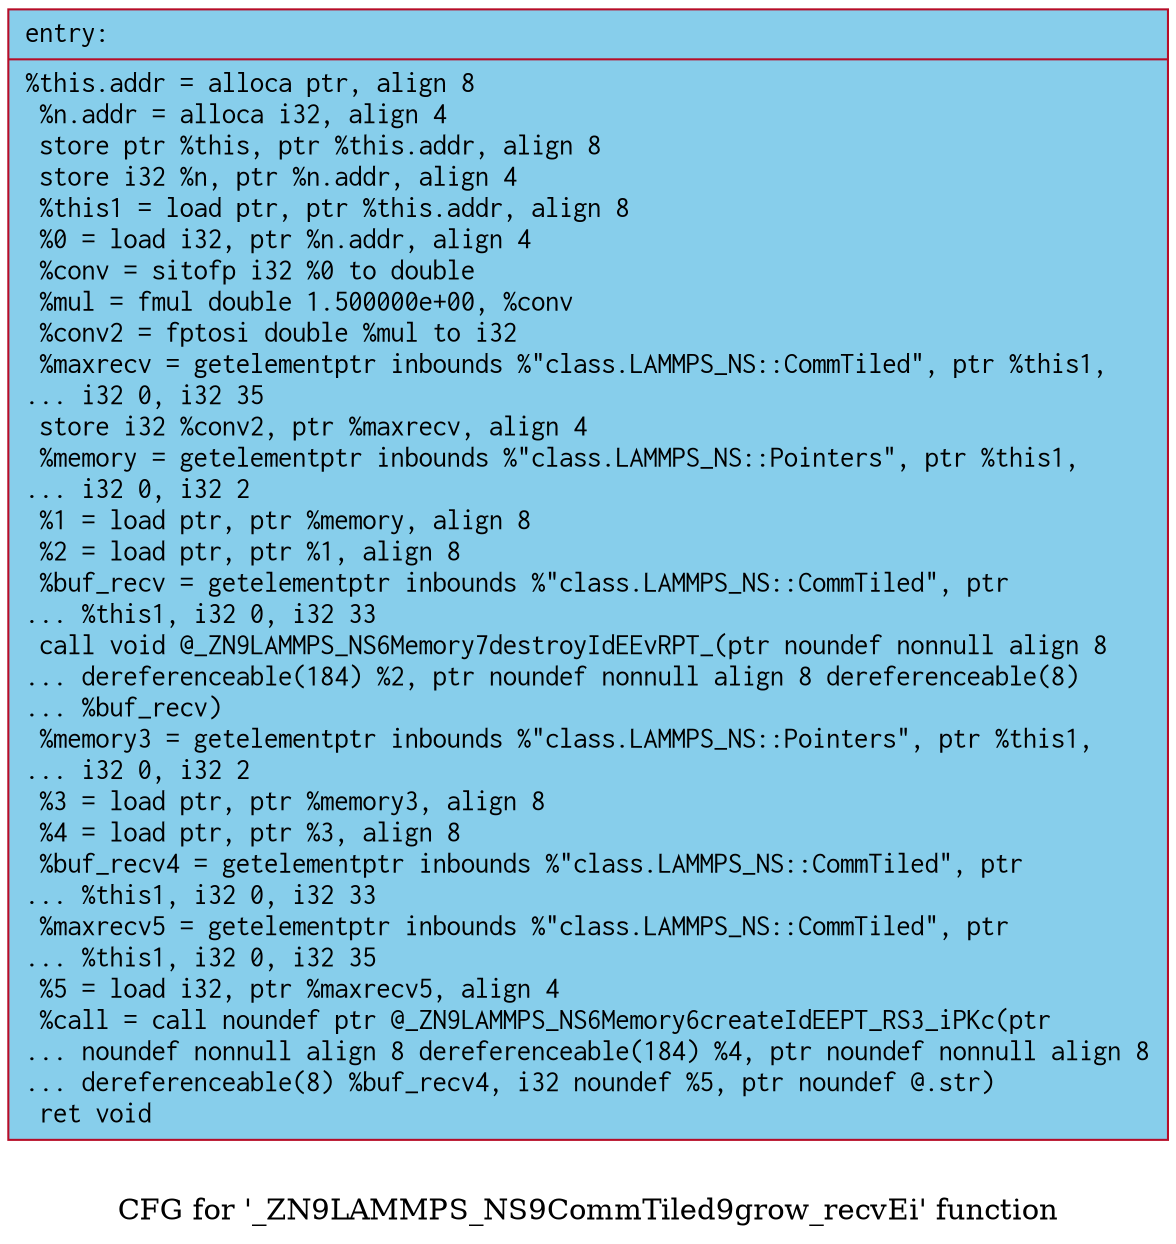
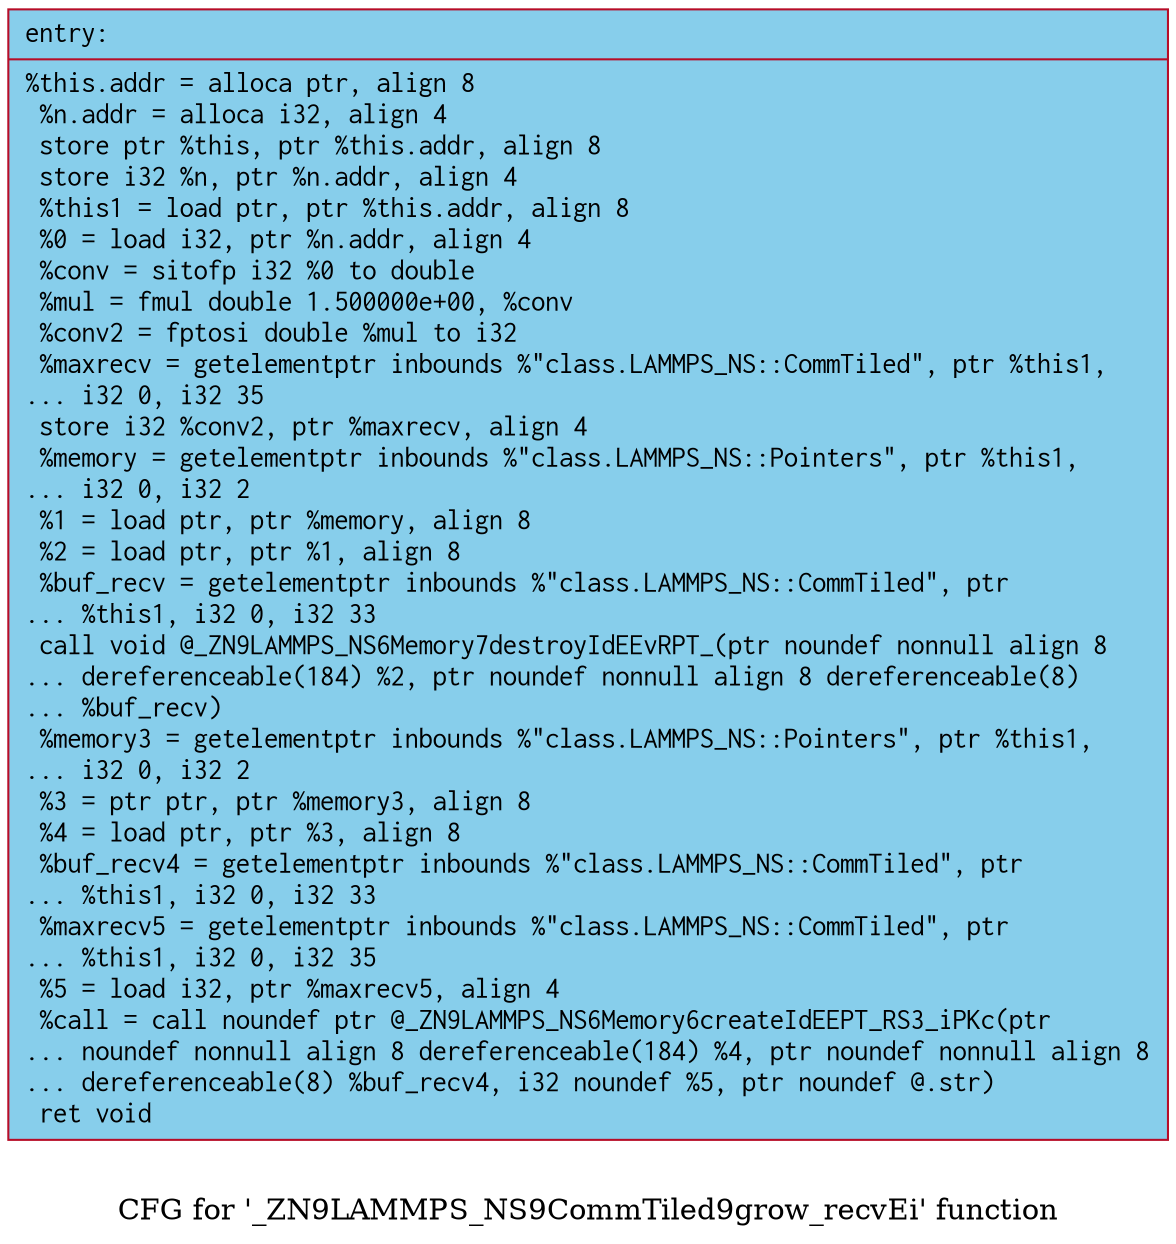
(285, 802) -> (279, 802)
